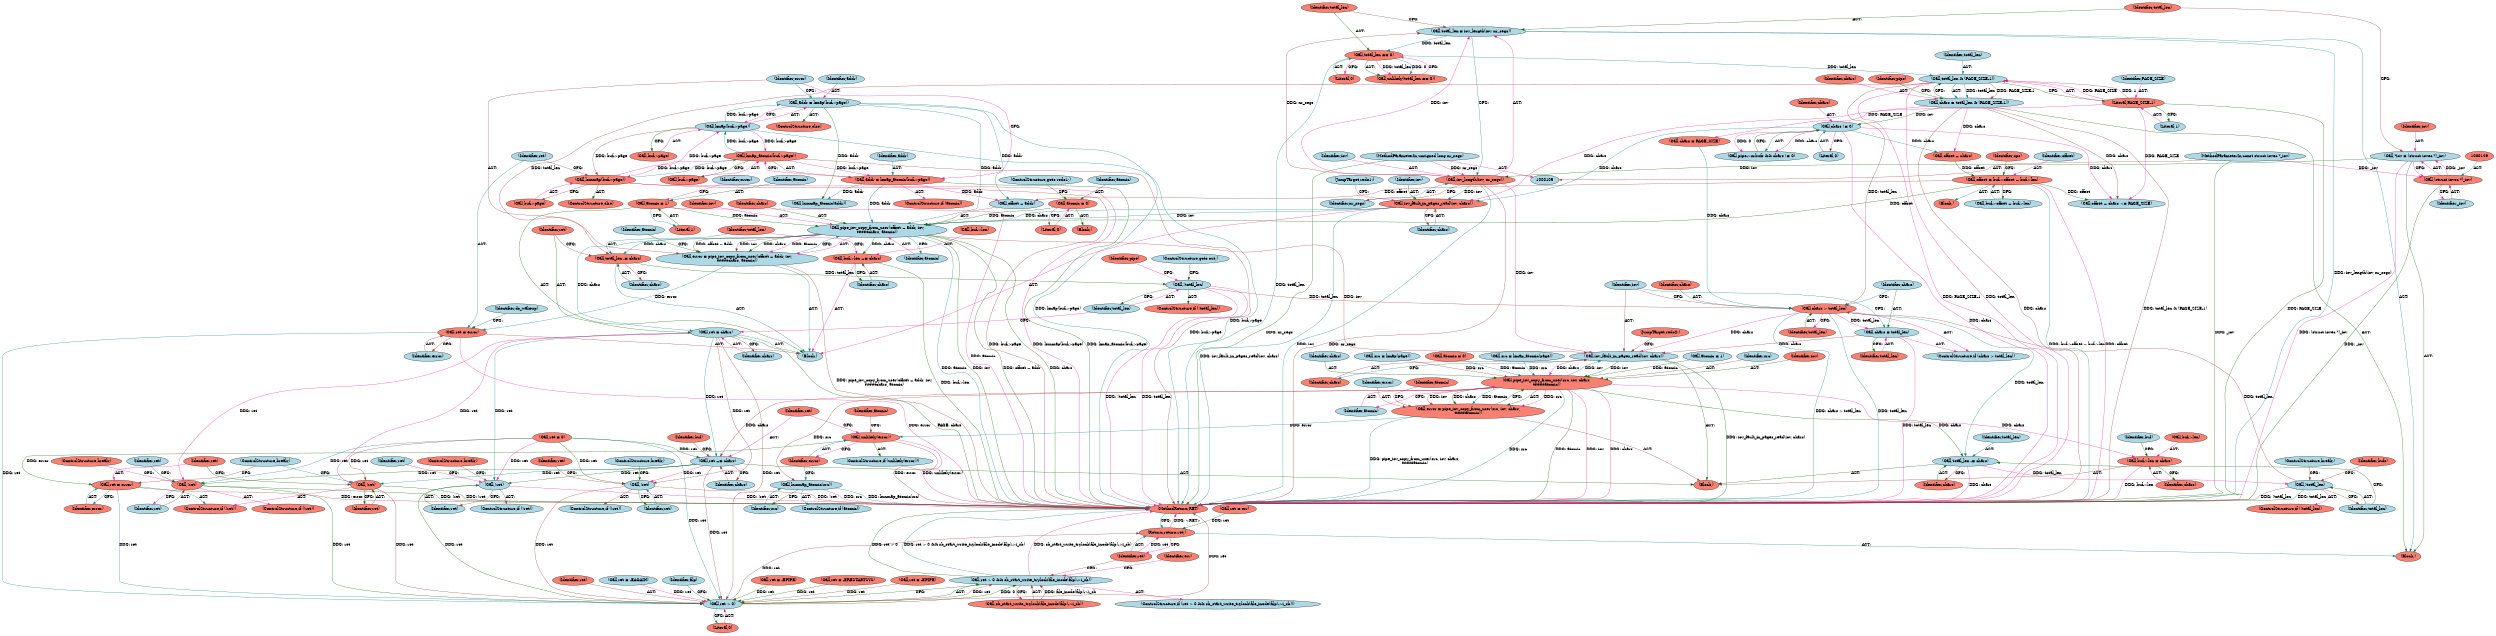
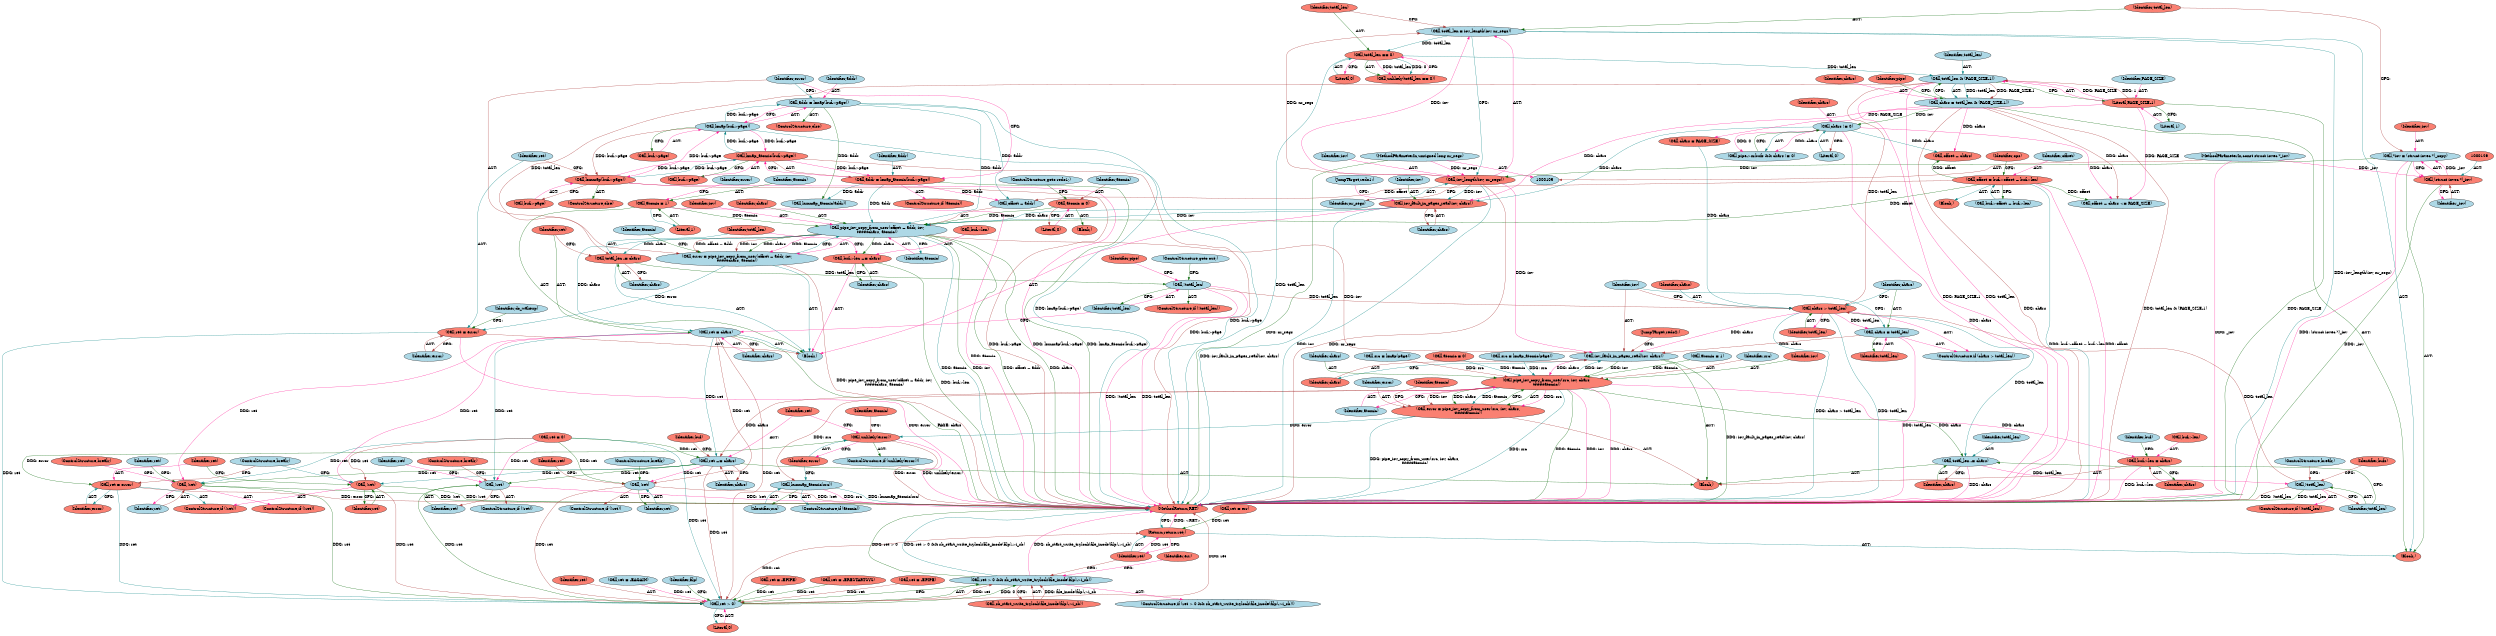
(2415, 156) -> (2415, 156)
(1962, 170) -> (1937, 173)
(2157, 497) -> (2157, 497)
